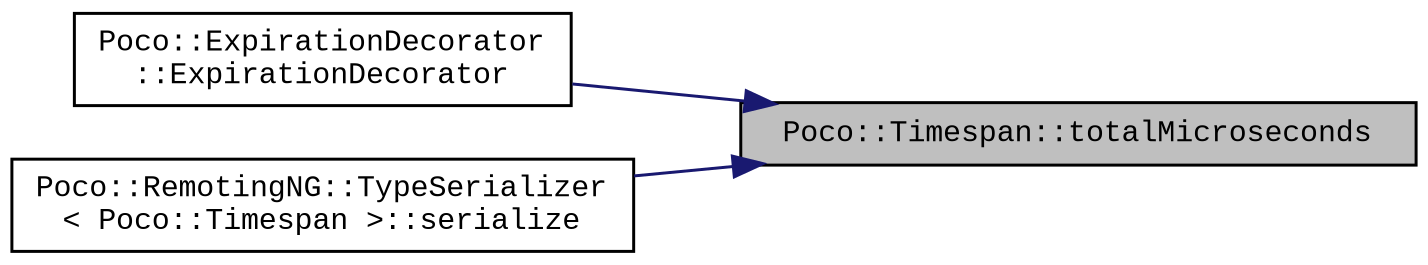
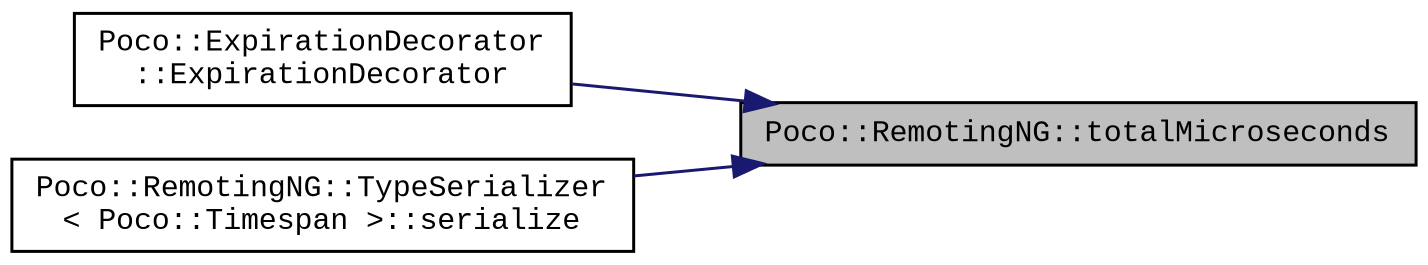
(1078, 134) -> (1078, 134)
